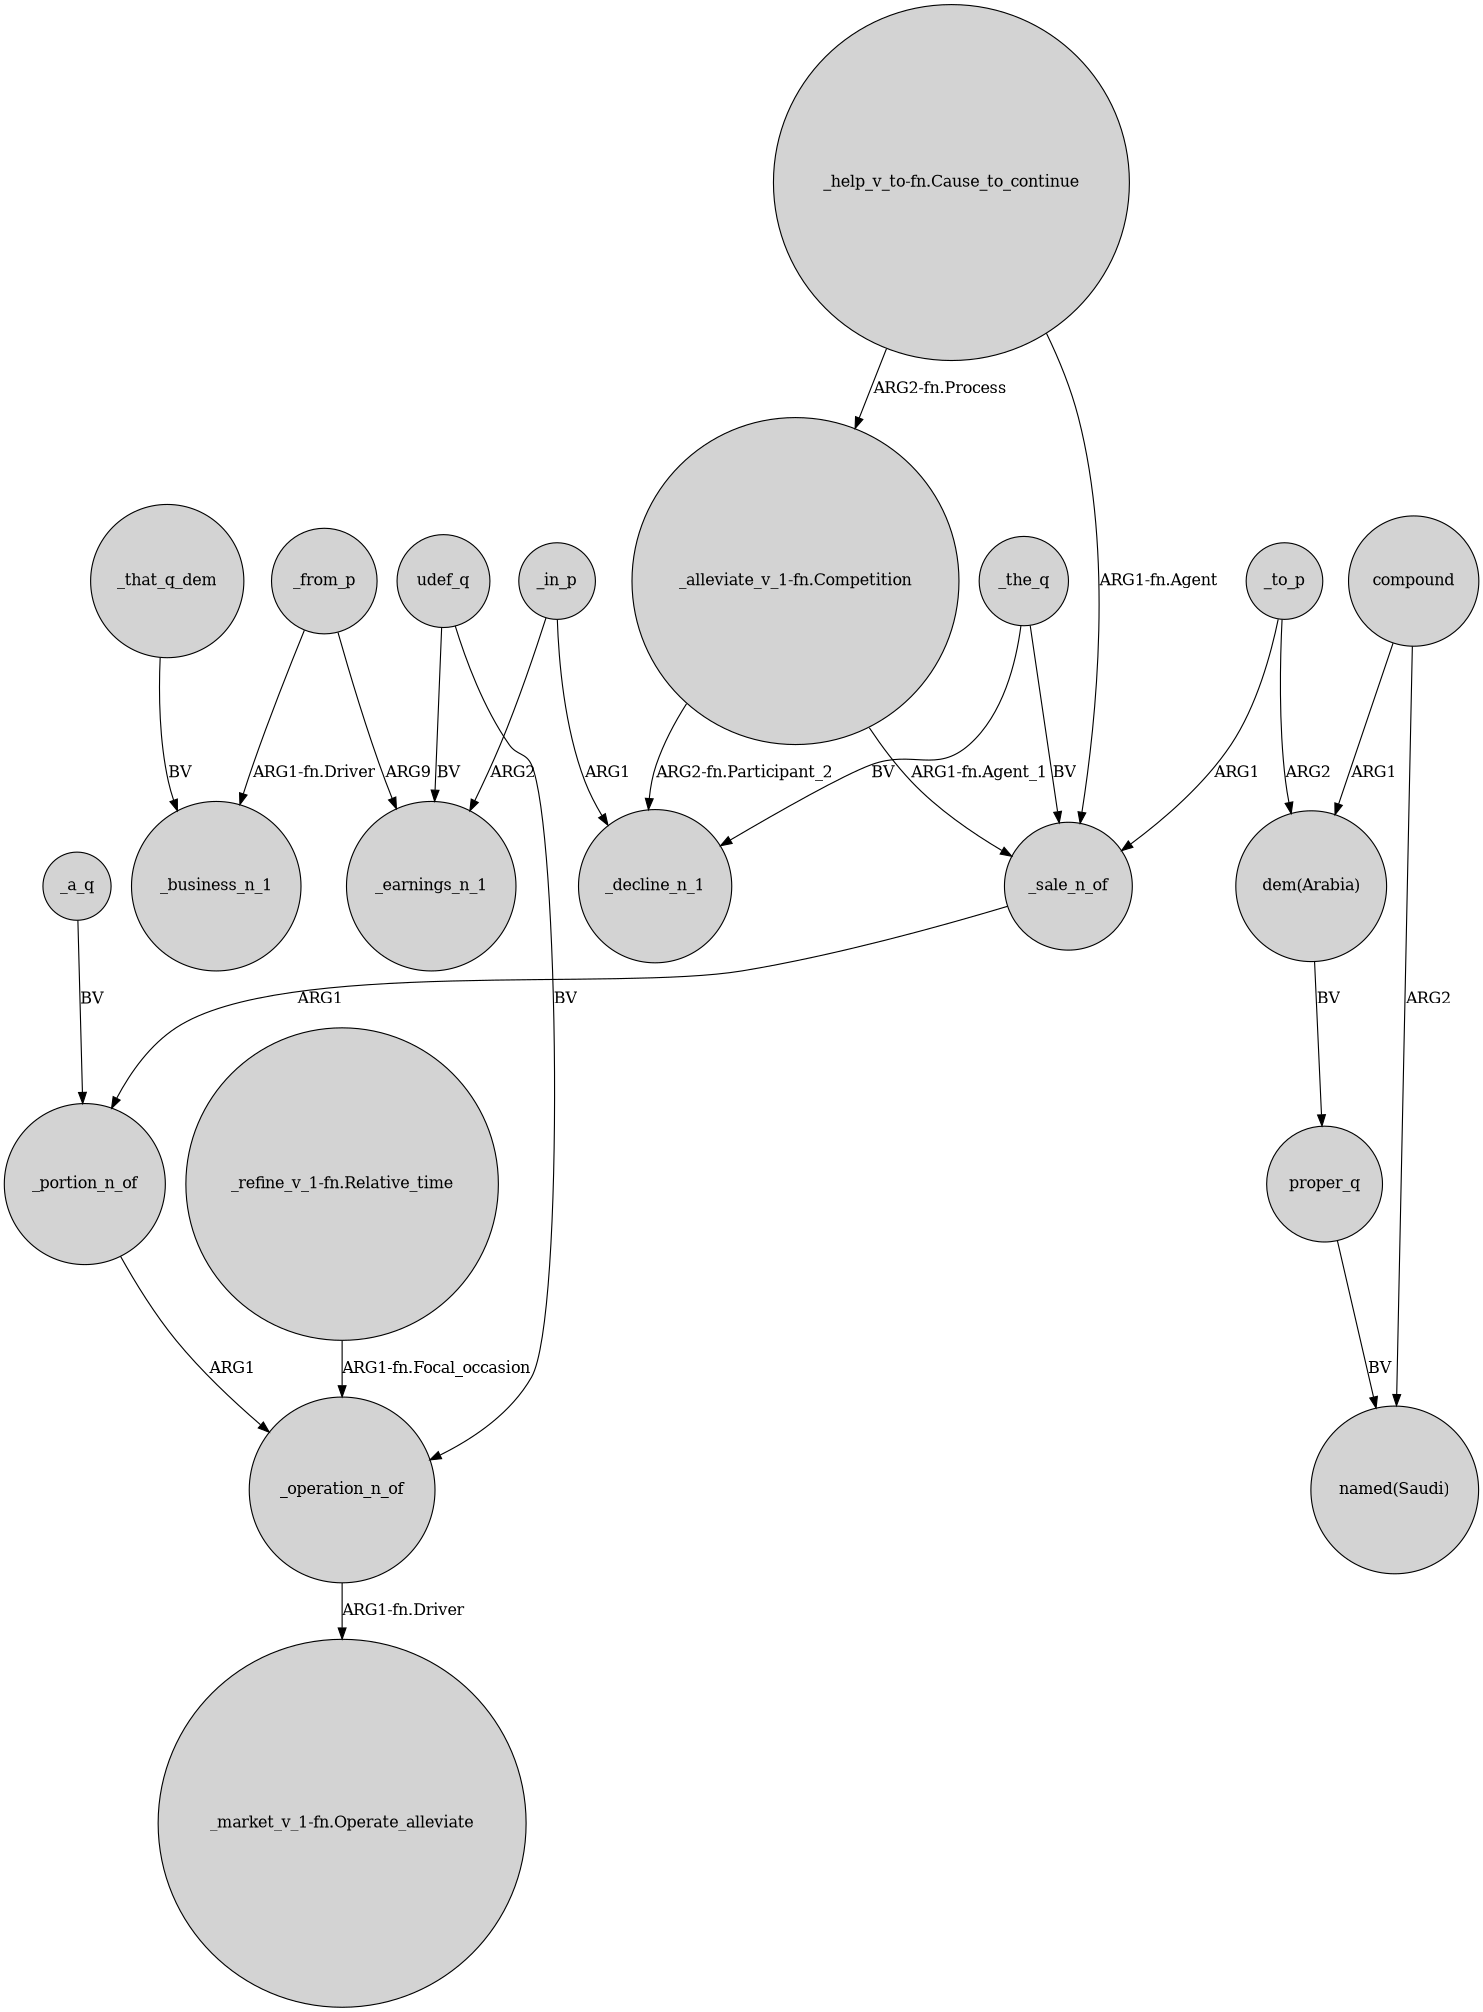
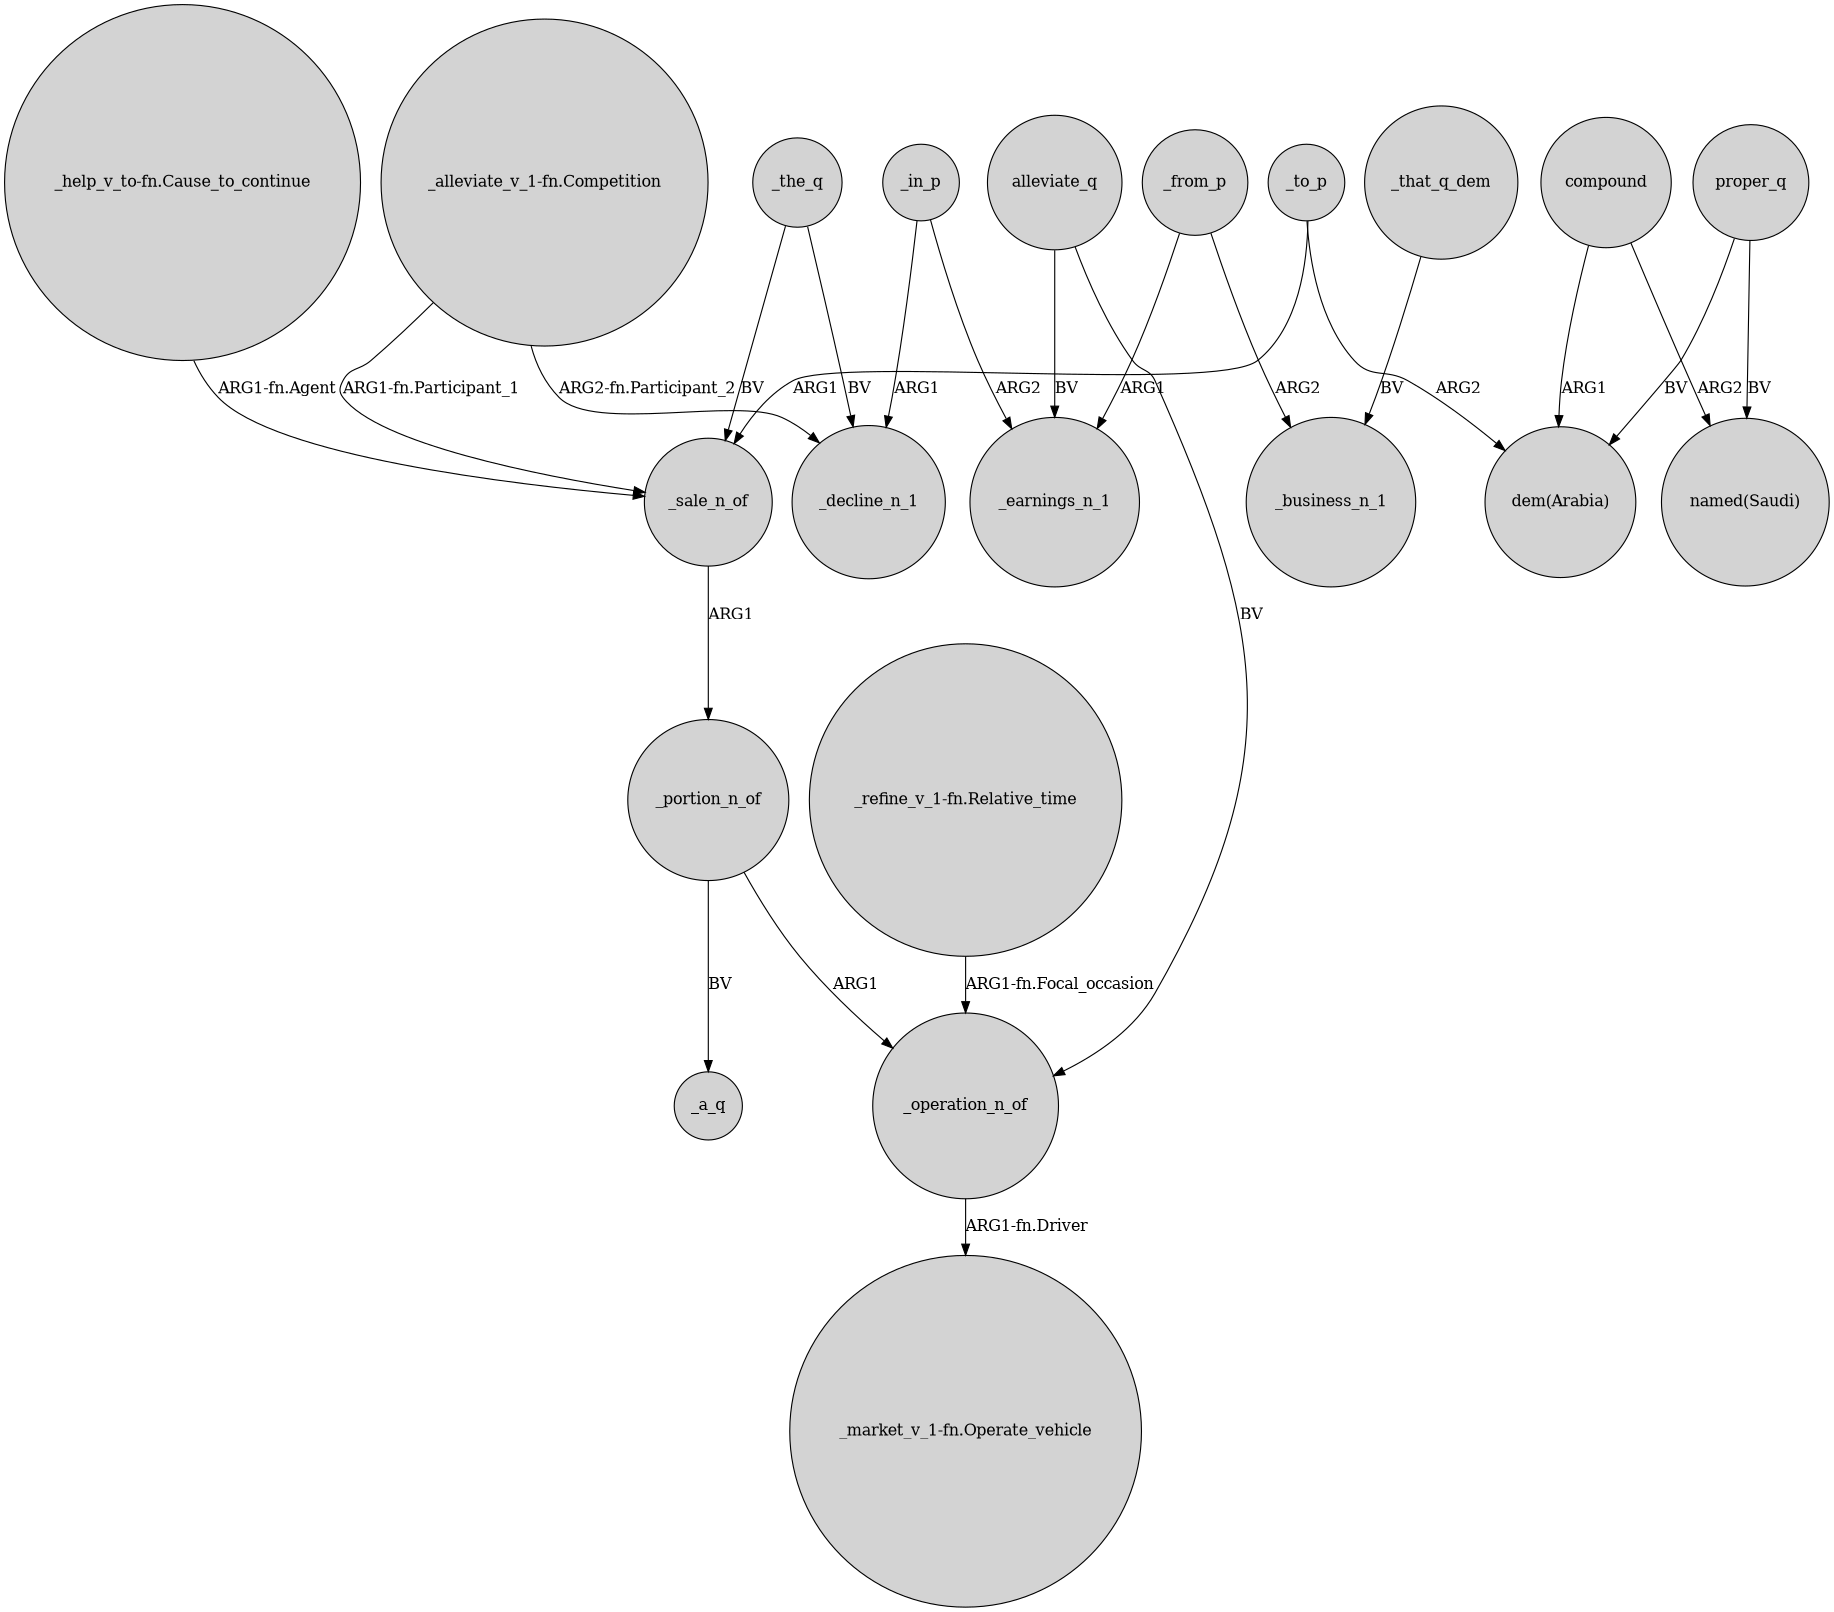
(873, 383) -> none
(443, 581) -> (1055, 183)
(314, 773) -> (1298, 389)
(408, 773) -> (1143, 389)
(979, 773) -> (432, 389)
(80, 1006) -> (708, 970)
(1318, 1038) -> (1689, 346)
(342, 1823) -> (966, 1431)
